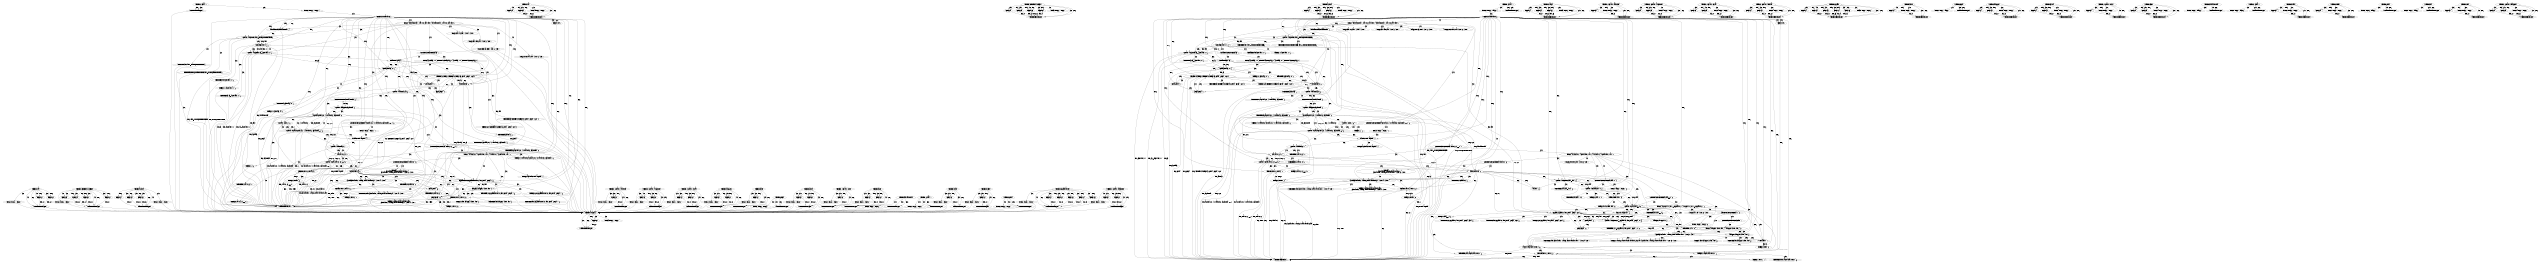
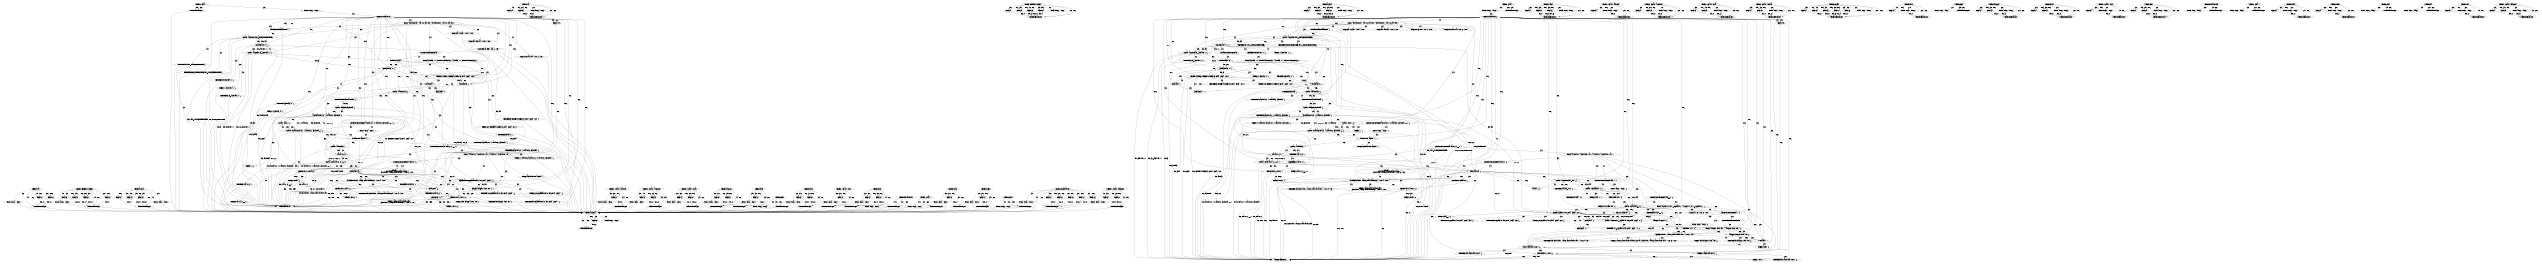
(1577, 162) -> none
(1567, 185) -> (1567, 185)
none -> (1552, 187)
(1648, 217) -> (1648, 217)
(1433, 243) -> (1501, 250)
(1765, 244) -> (1765, 244)
